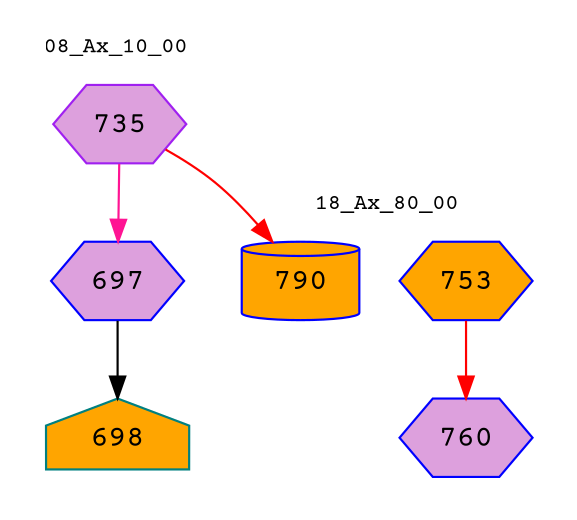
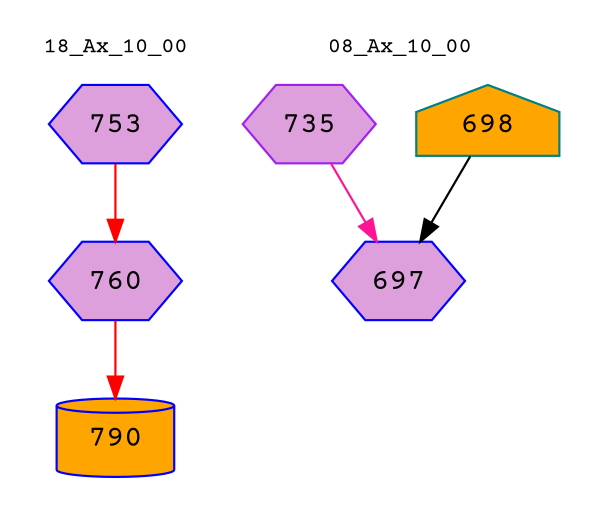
(194, 167) -> (115, 349)
(388, 204) -> (117, 47)
(466, 281) -> (115, 124)
(118, 349) -> (451, 190)
